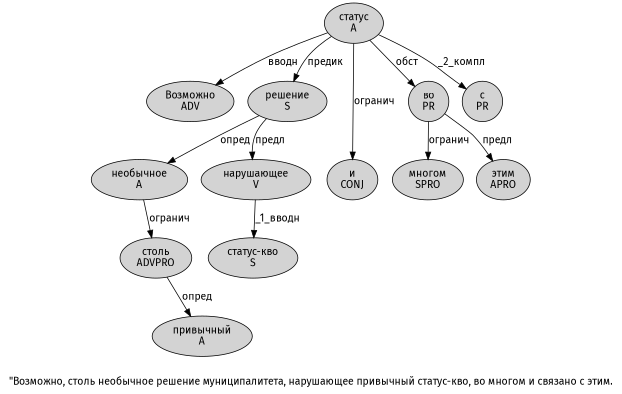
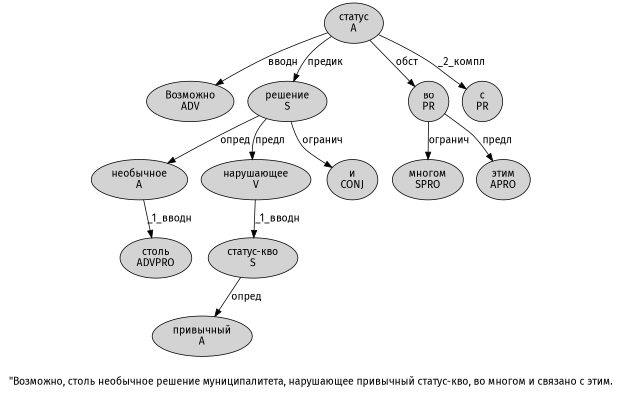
(353, 98) -> (303, 147)
(170, 219) -> (170, 219)
(177, 294) -> (230, 294)
